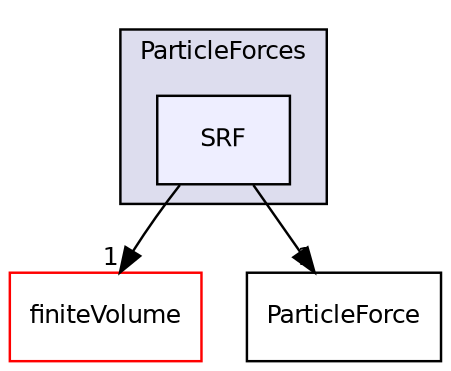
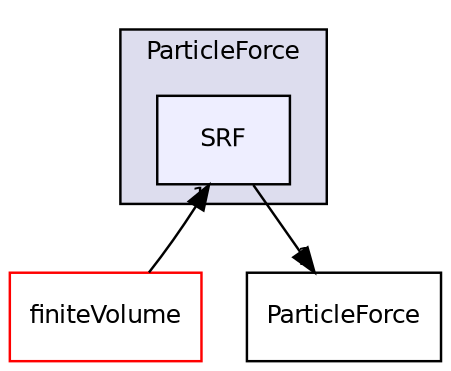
(224, 53) -> (224, 53)
(154, 219) -> (173, 240)
